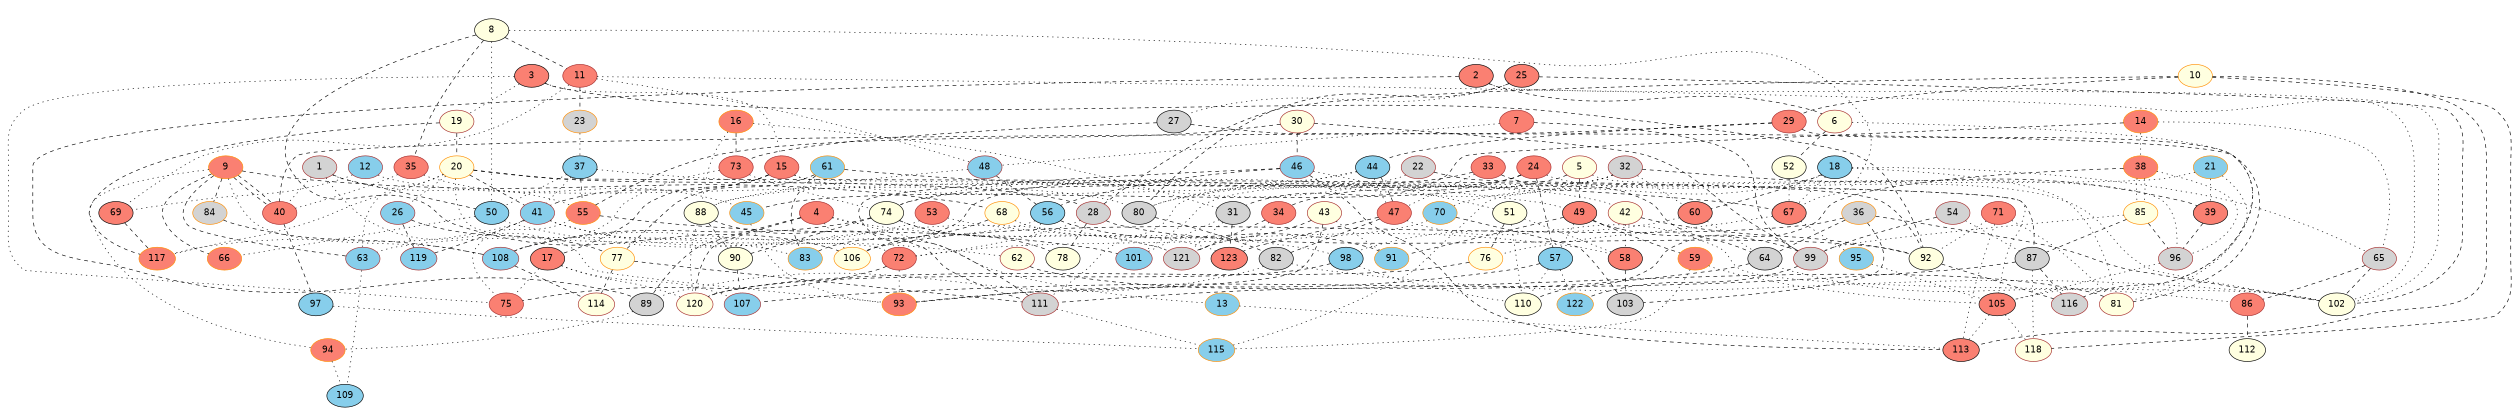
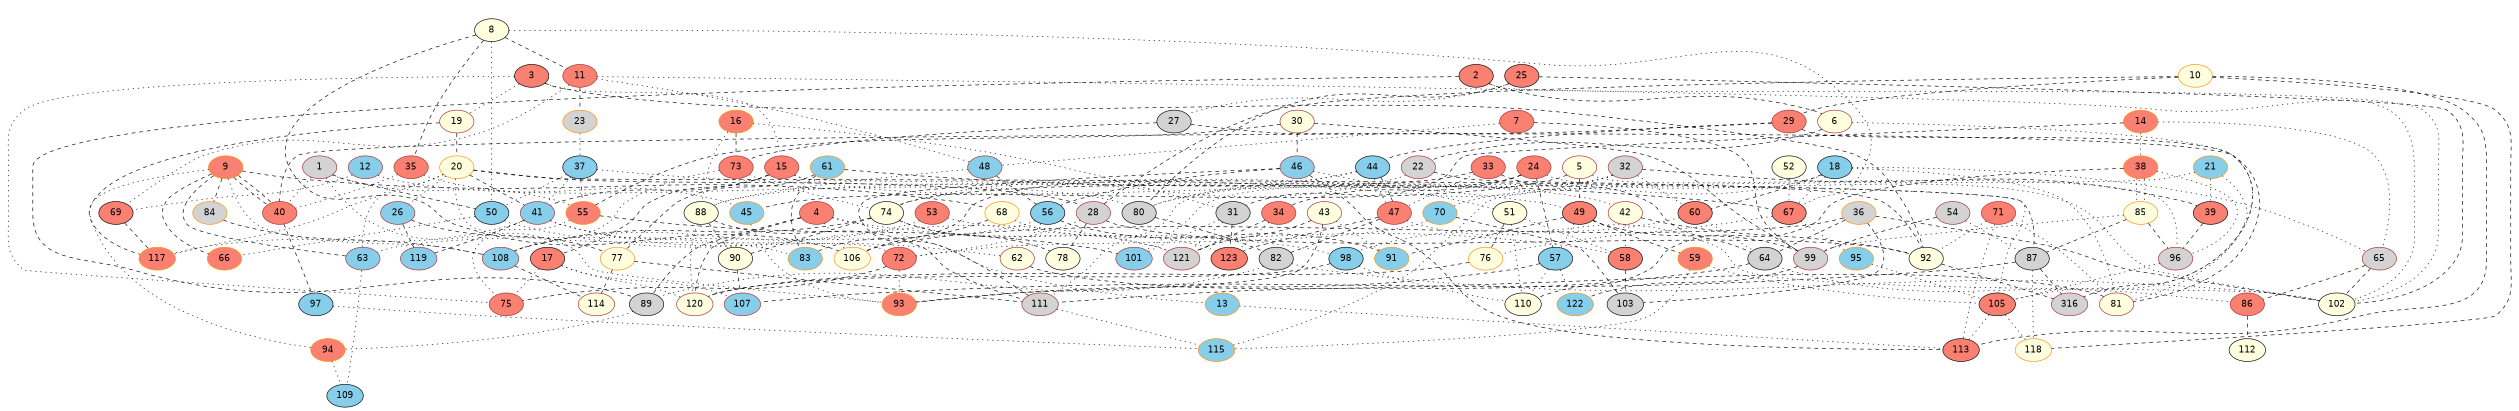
(1815, 141) -> (1657, 148)
(2070, 304) -> (2070, 304)
(2033, 350) -> (2033, 350)
